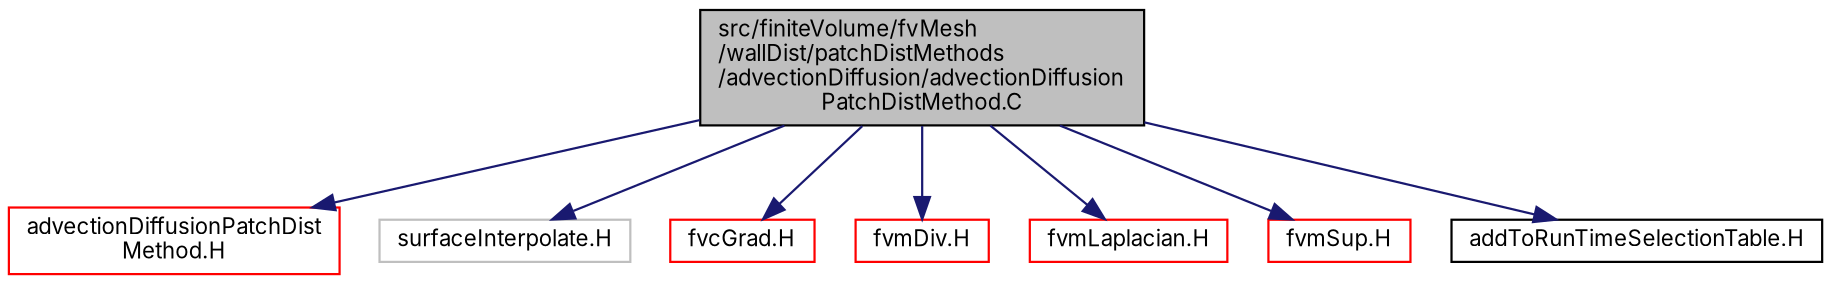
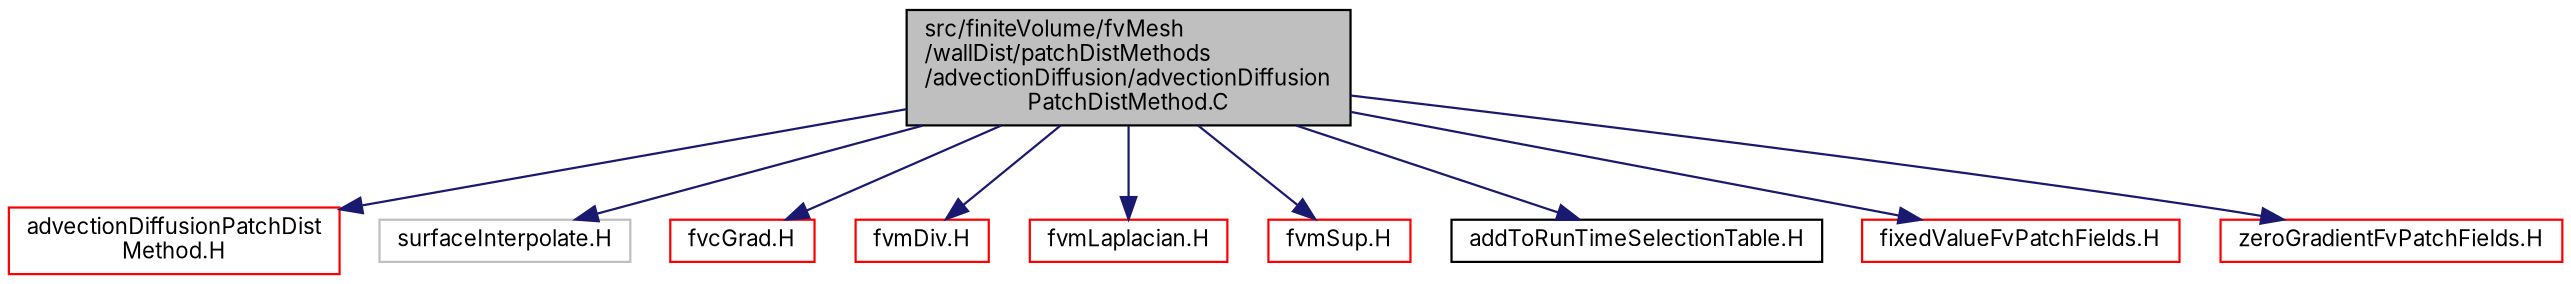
none -> (2021, 241)
none -> (2391, 241)
